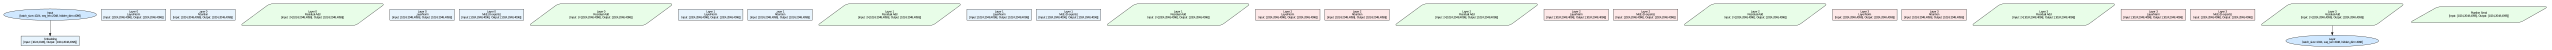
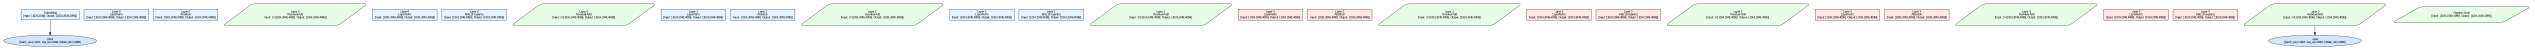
(50, 27) -> (50, 26)
